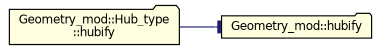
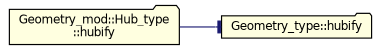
(297, 27) -> (297, 27)
